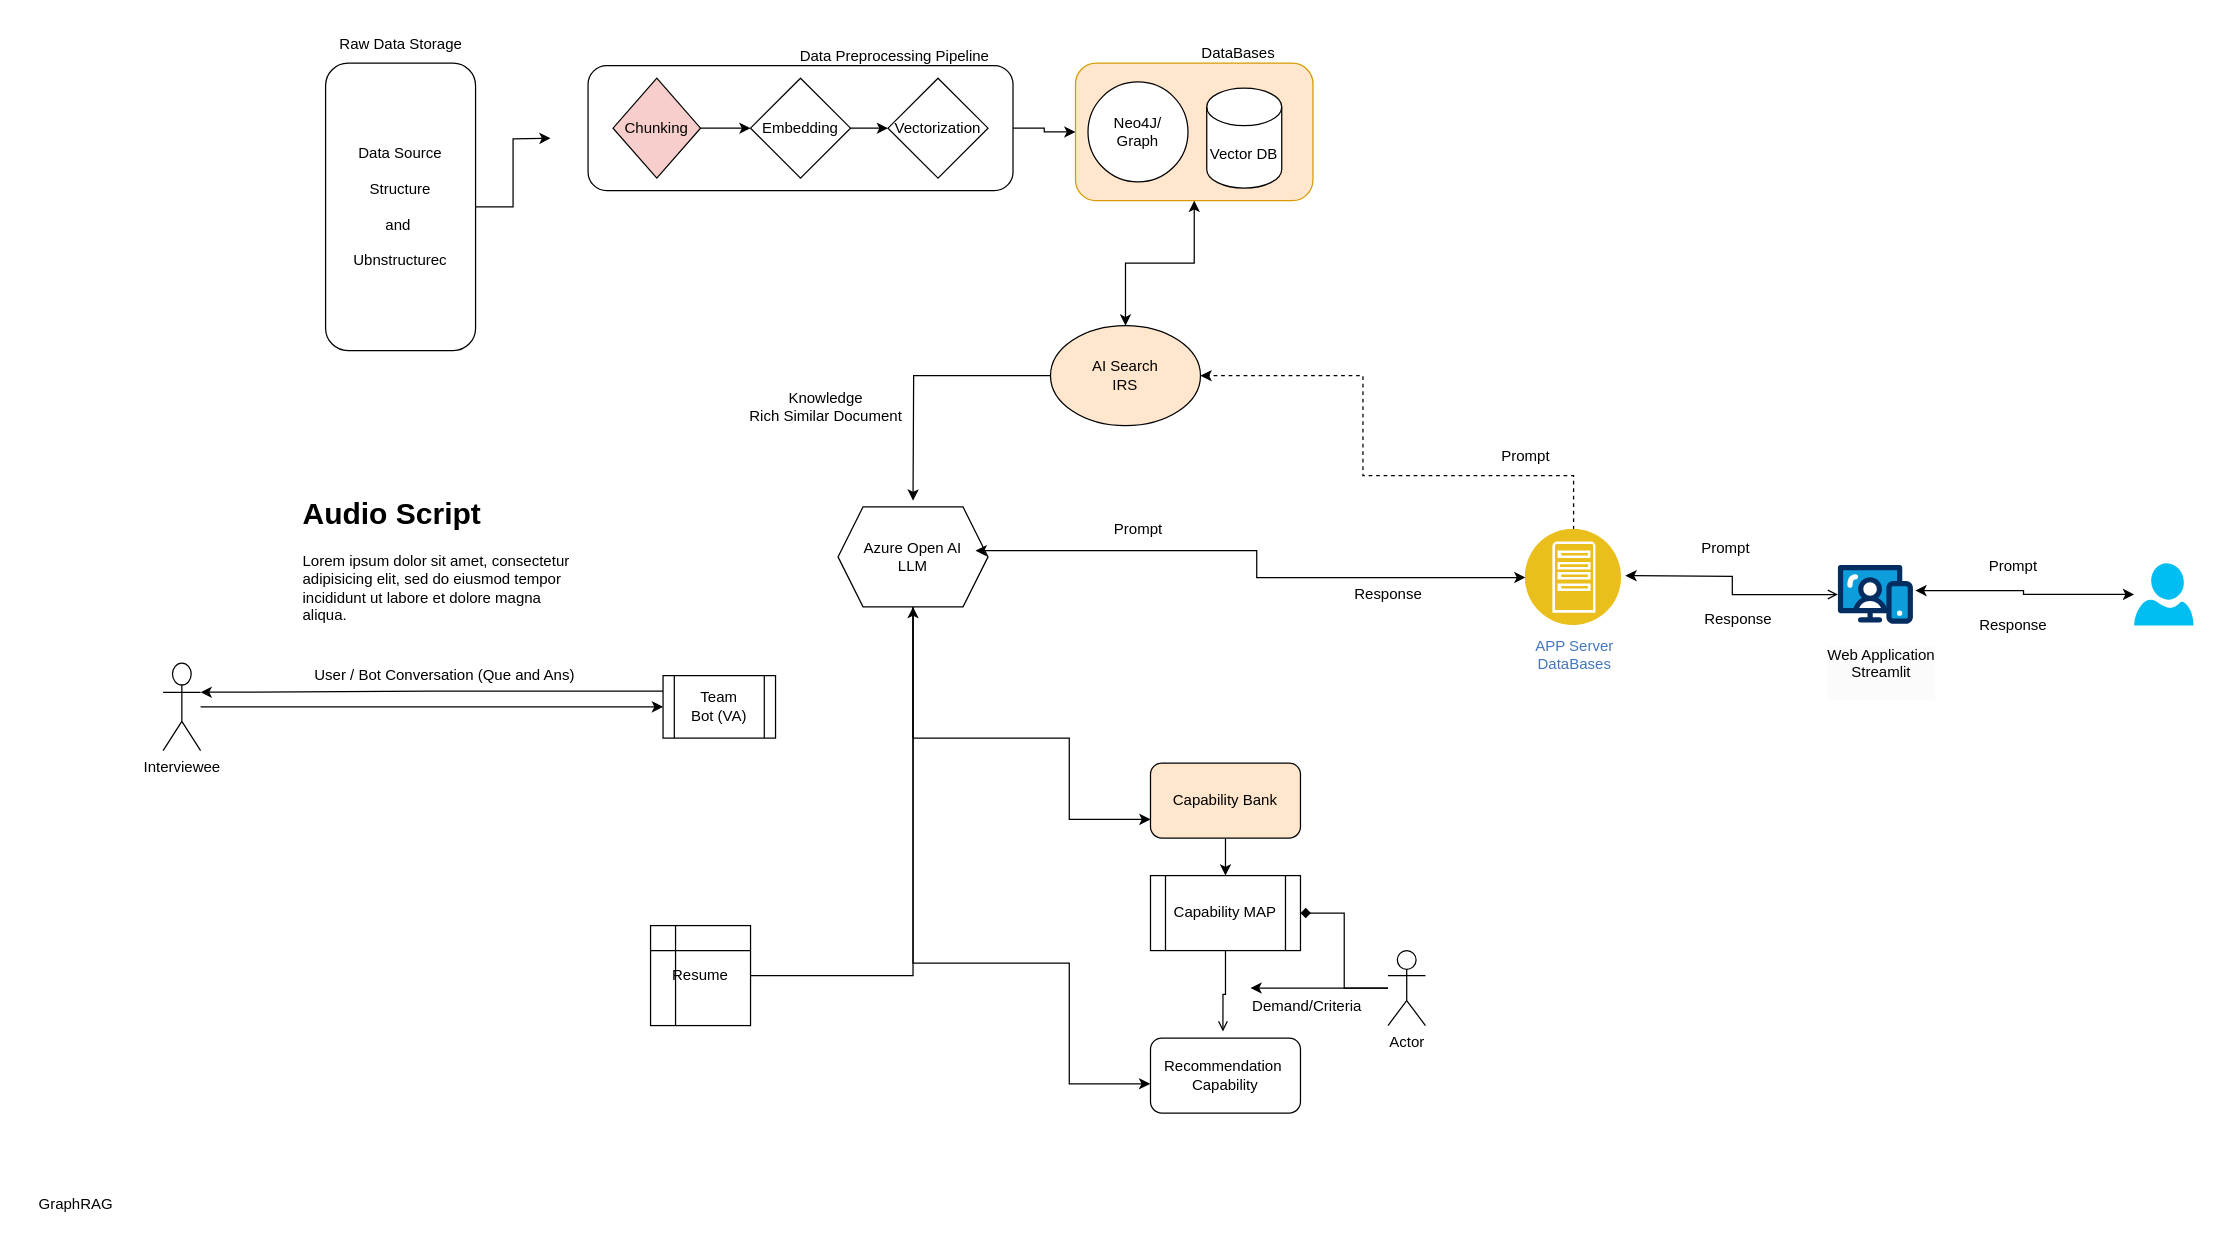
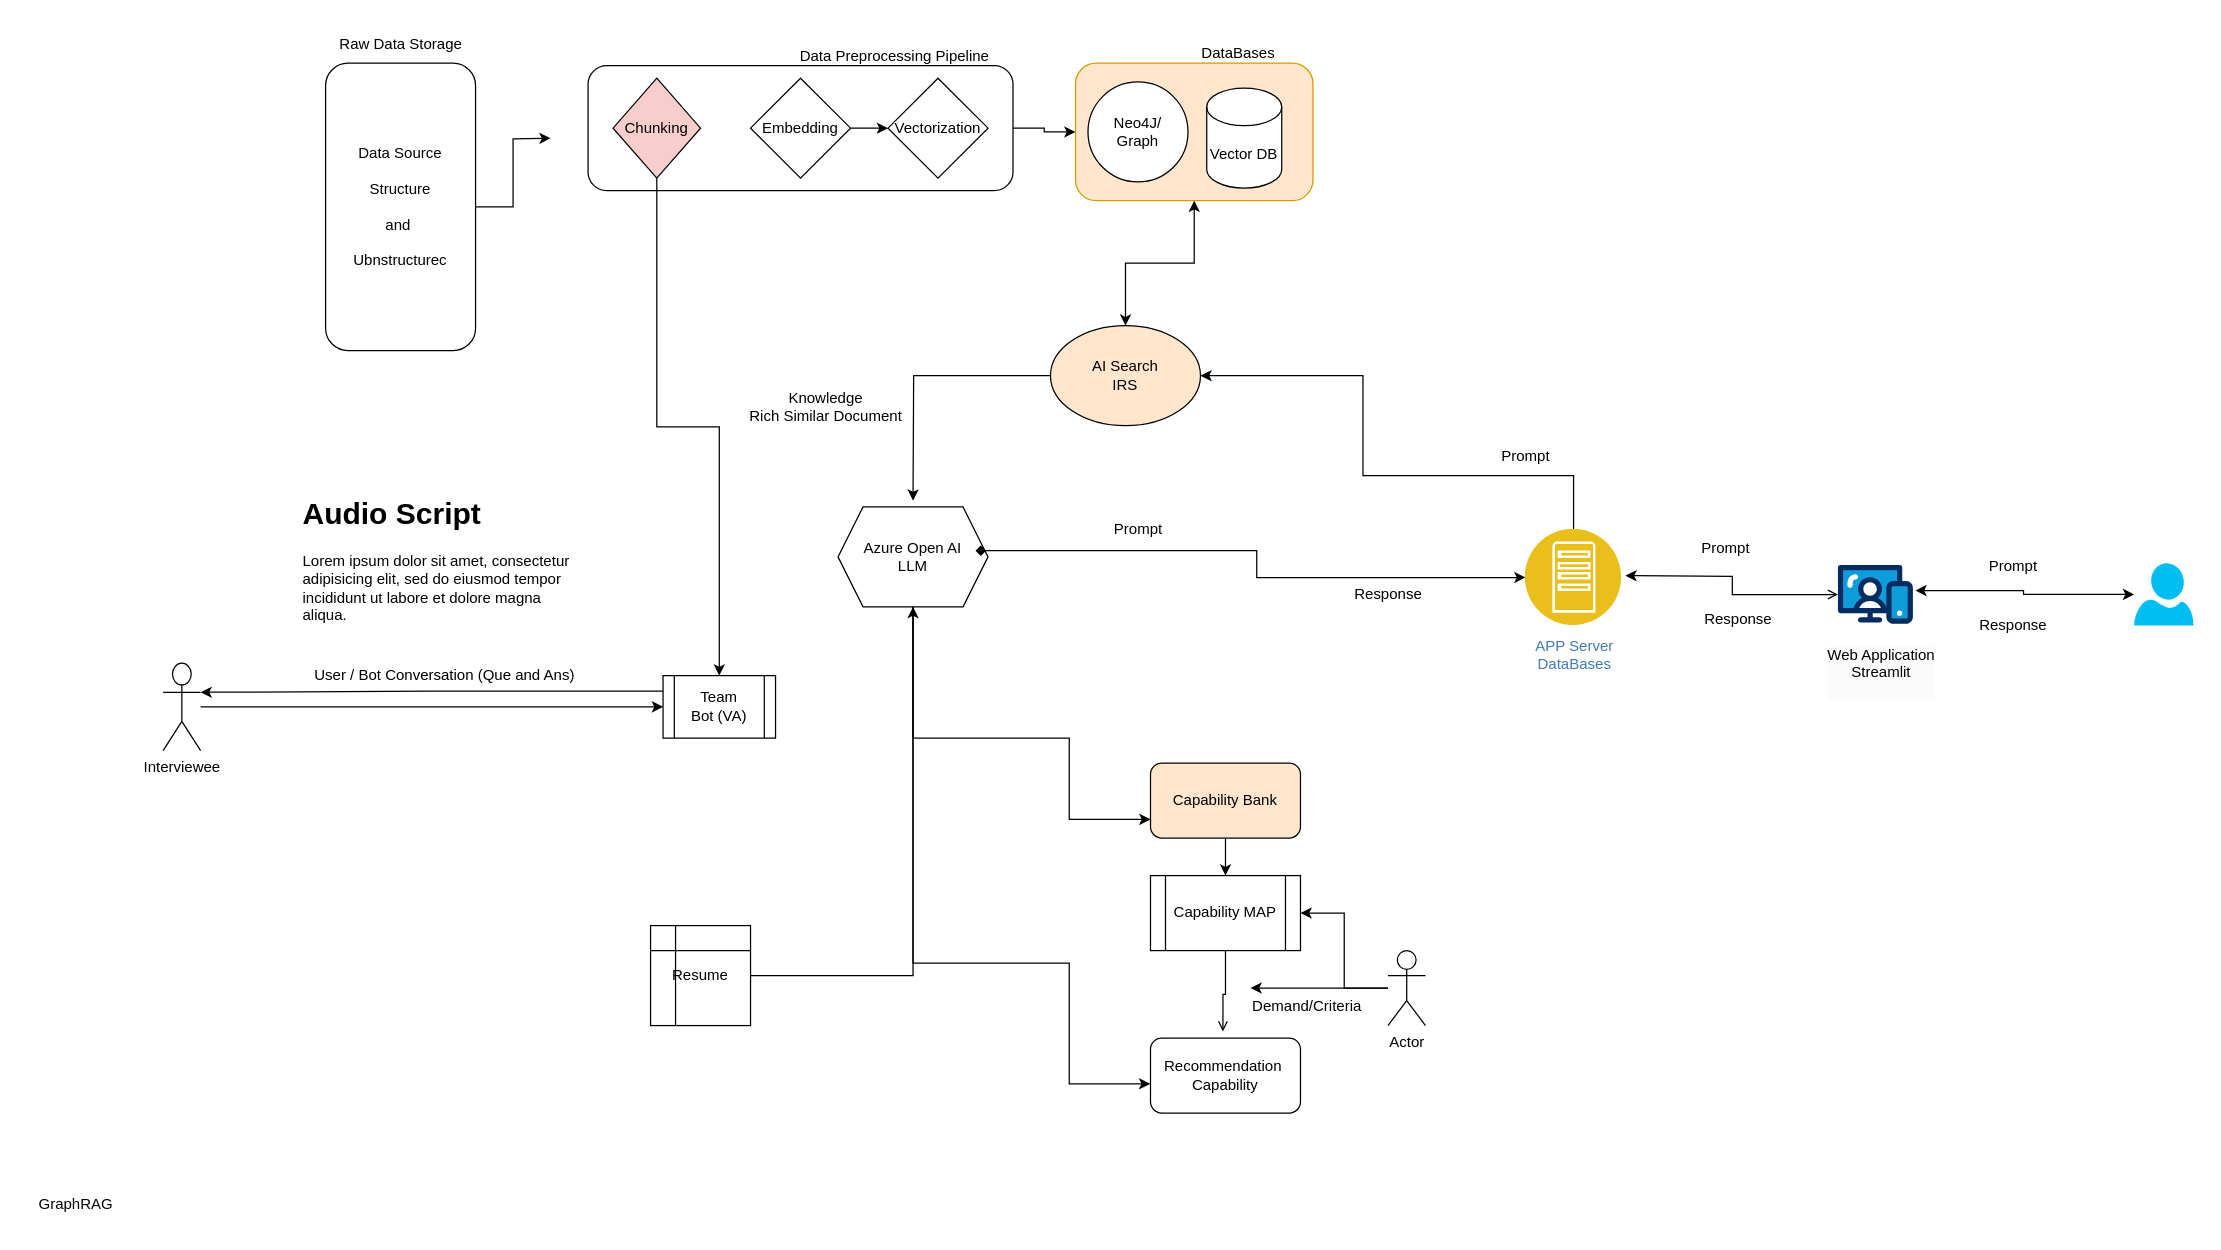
(722, 128) -> (684, 427)
(1367, 476) -> (1367, 476)
(985, 551) -> (986, 551)
(1311, 913) -> (1310, 913)
